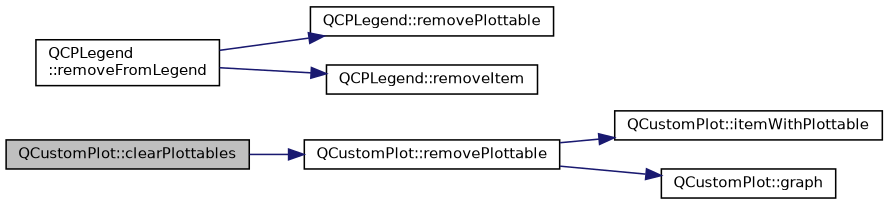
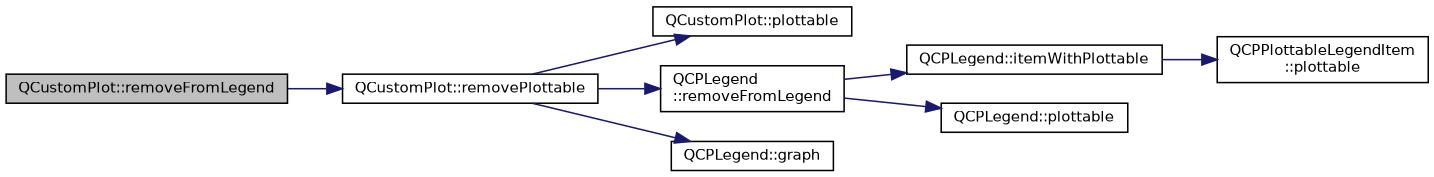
(432, 21) -> (1034, 60)
none -> (1323, 60)
(432, 80) -> (1034, 118)
none -> (621, 89)
(749, 125) -> (752, 21)
(128, 154) -> (147, 89)
(749, 184) -> (752, 156)
